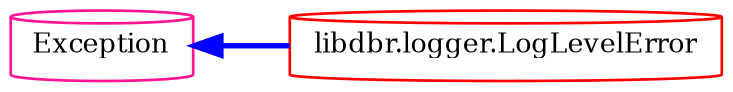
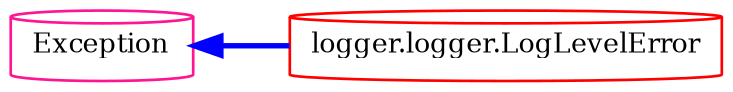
(506, 46) -> (506, 46)
